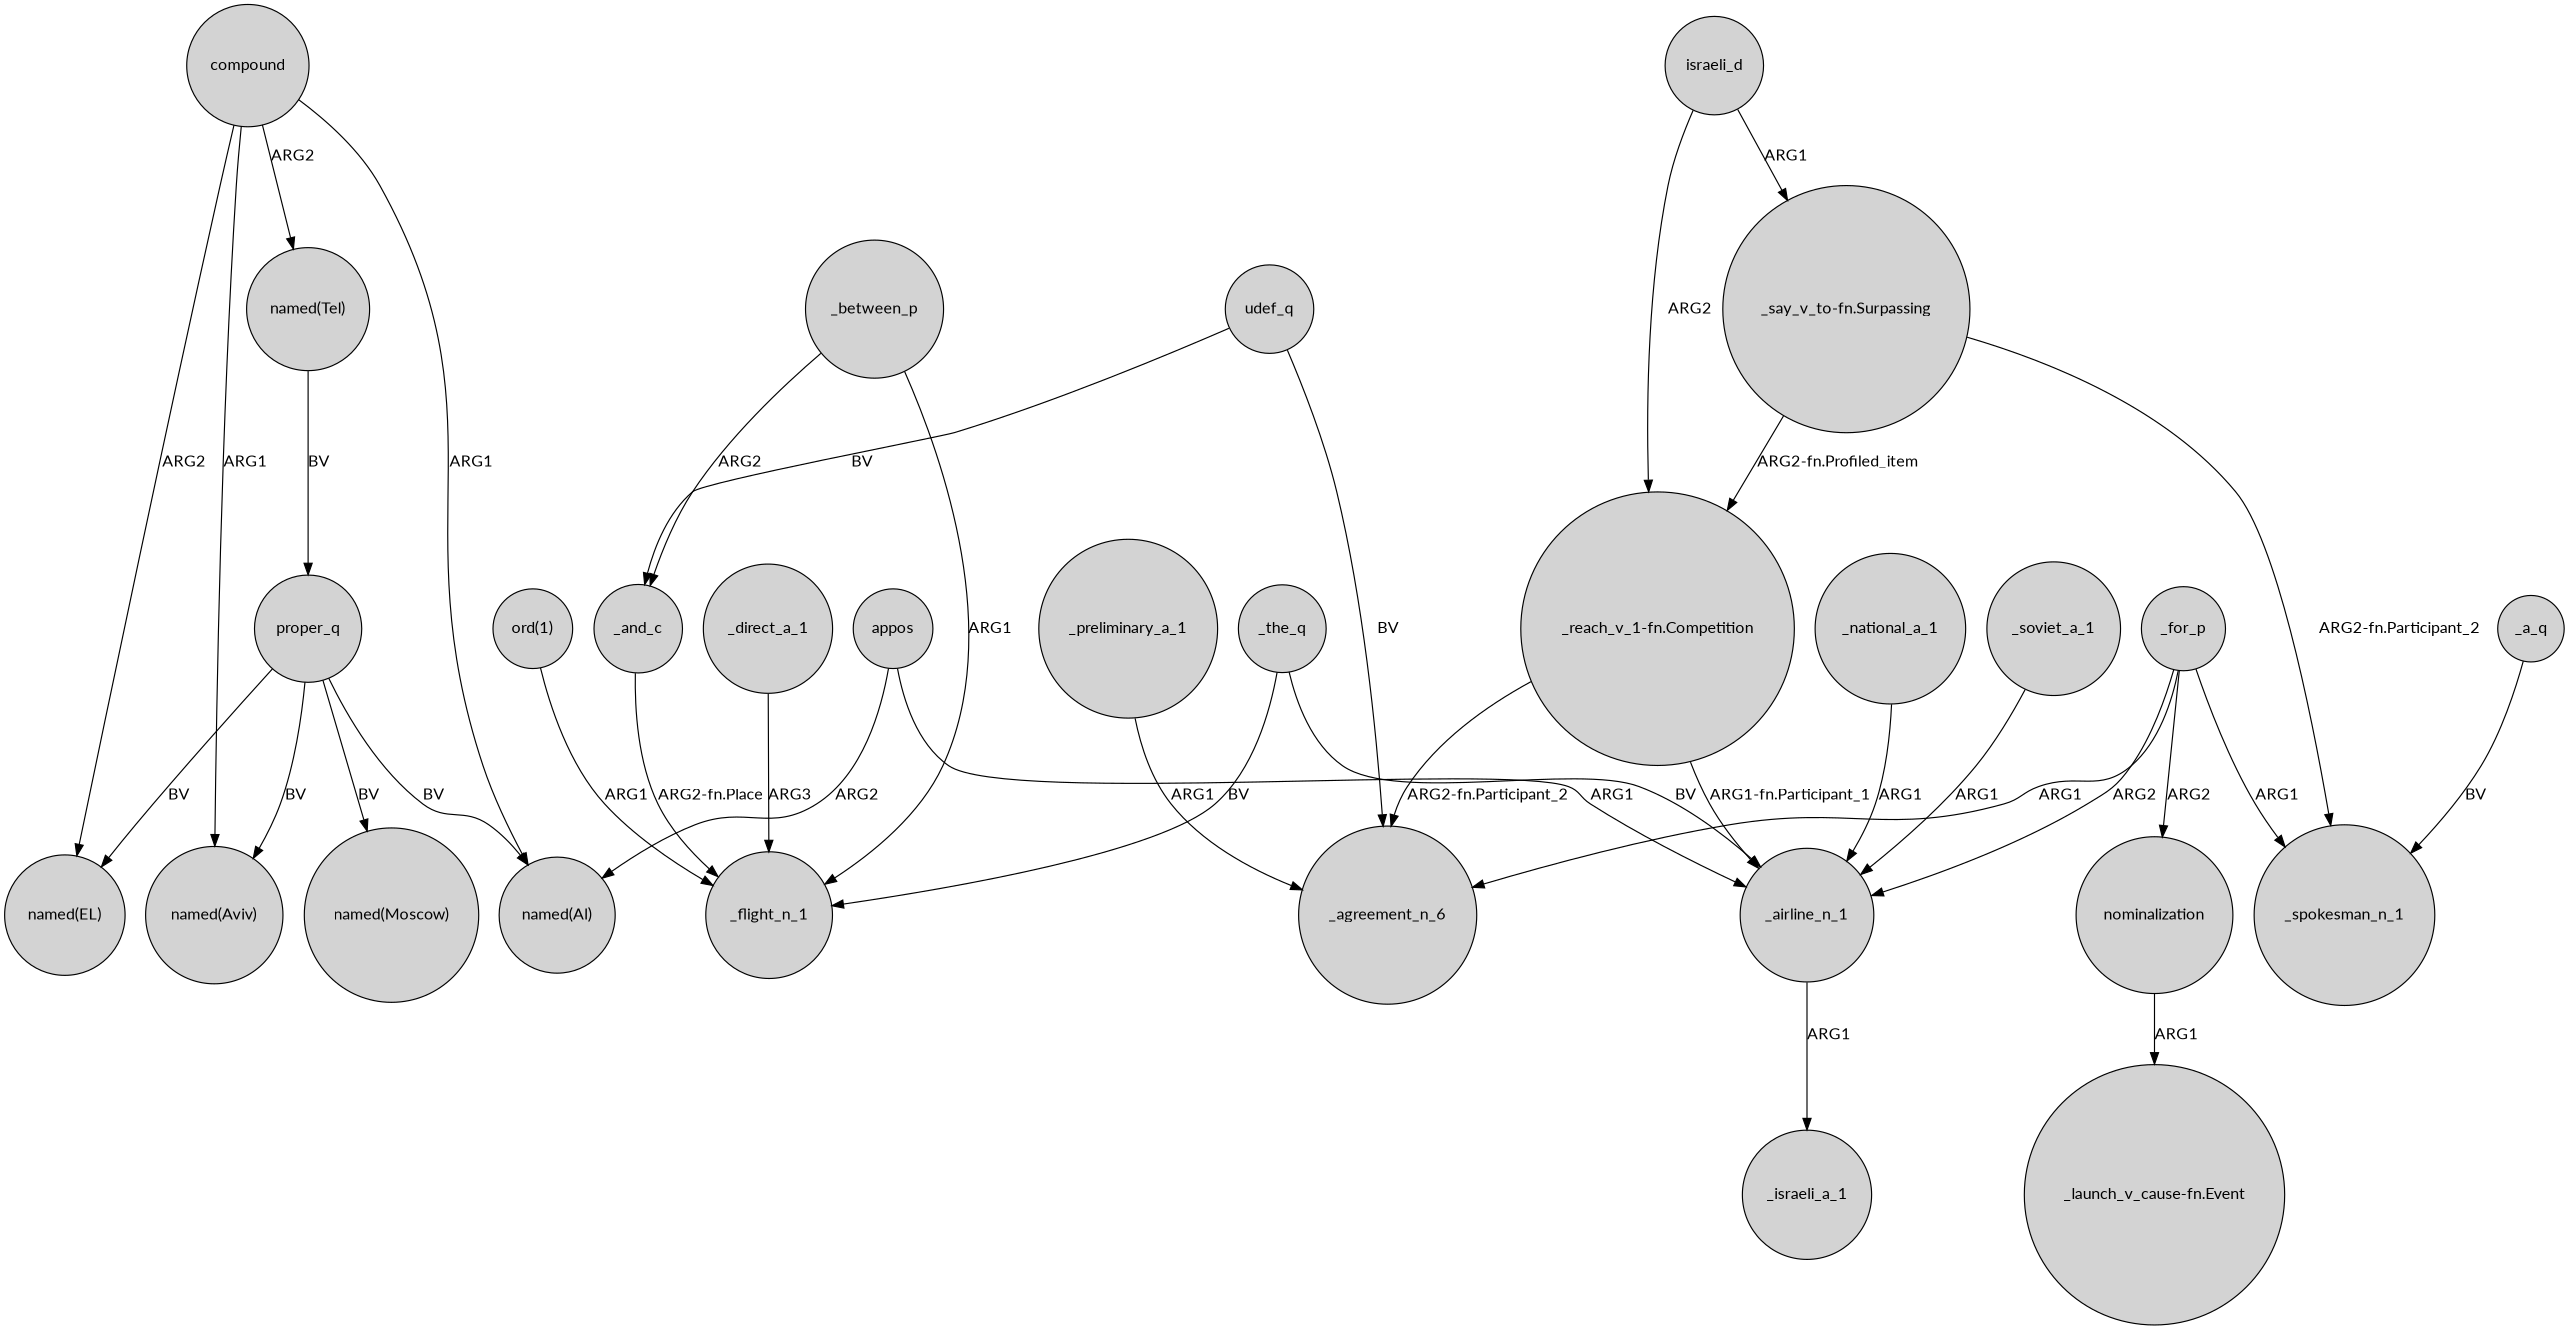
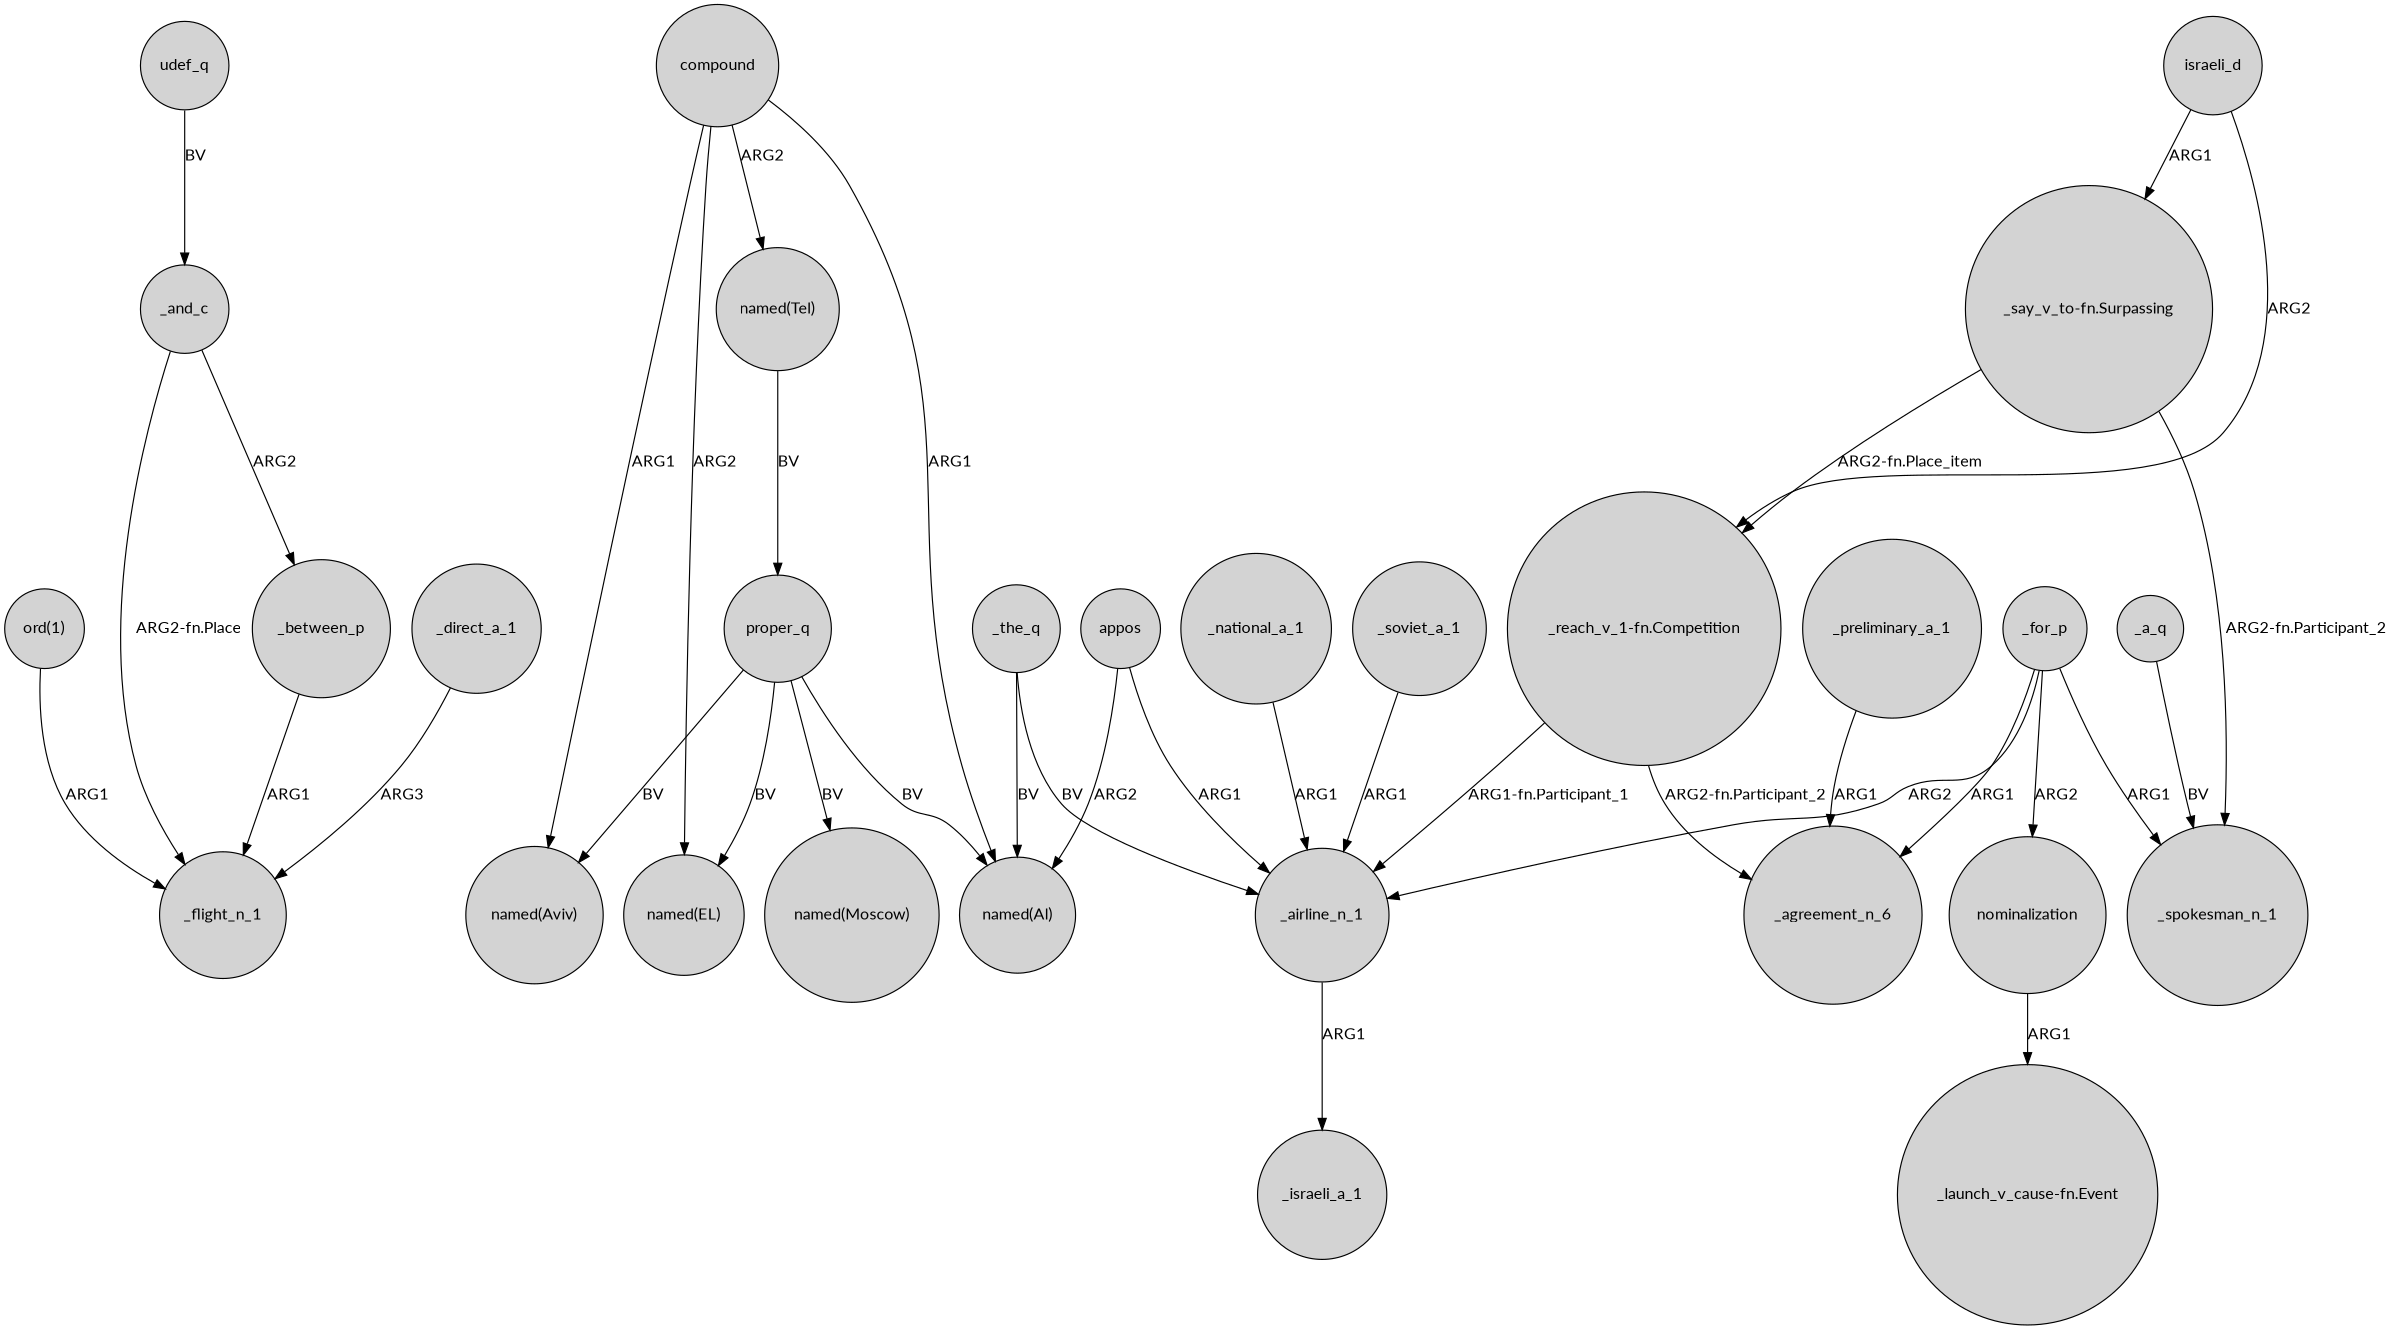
(722, 453) -> (246, 452)
(1838, 462) -> (1910, 462)
(1354, 578) -> none
(1106, 852) -> (1017, 759)
